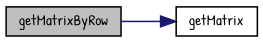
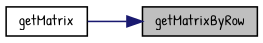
(141, 21) -> (107, 21)
